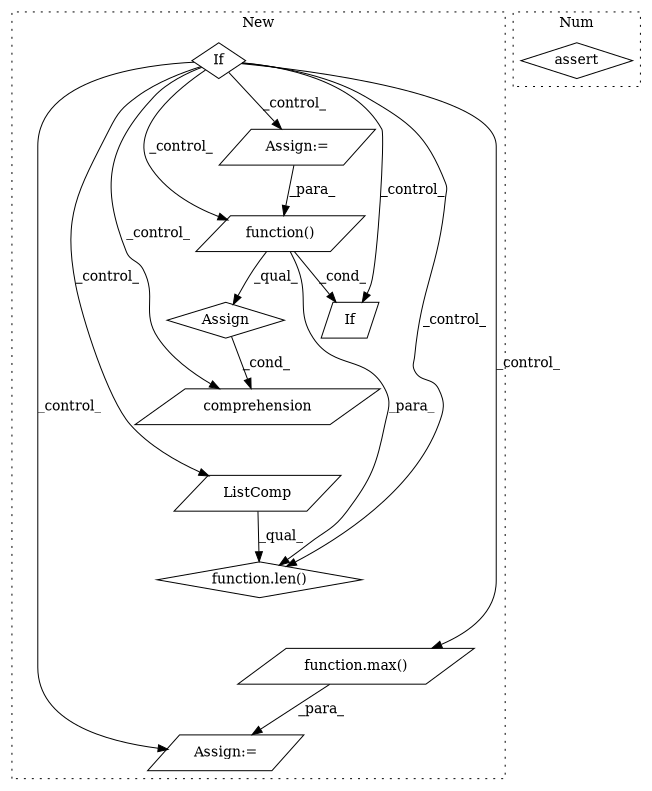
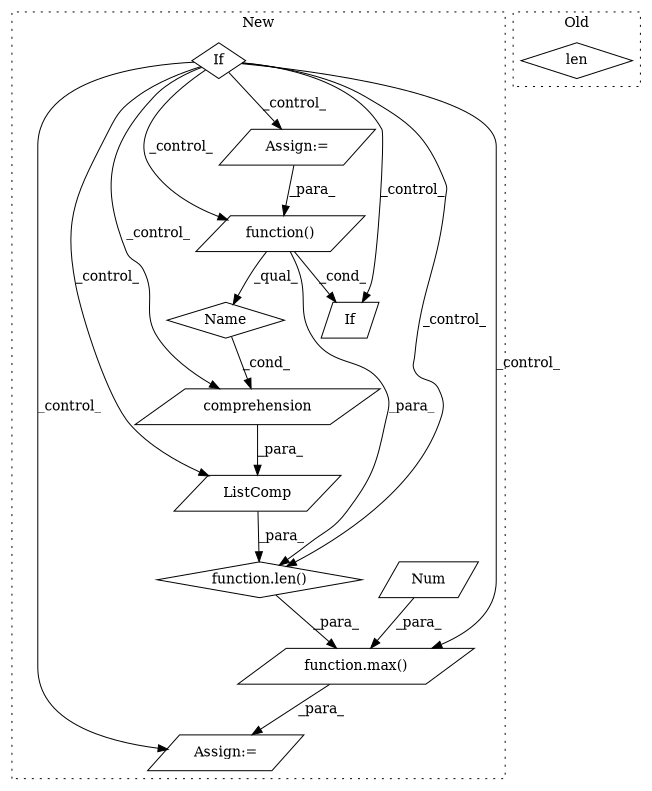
(577, 23) -> (577, 23)
(577, 61) -> (577, 61)
(226, 320) -> (226, 320)
none -> (258, 445)
(281, 537) -> (281, 537)
none -> (429, 580)
none -> (302, 618)
